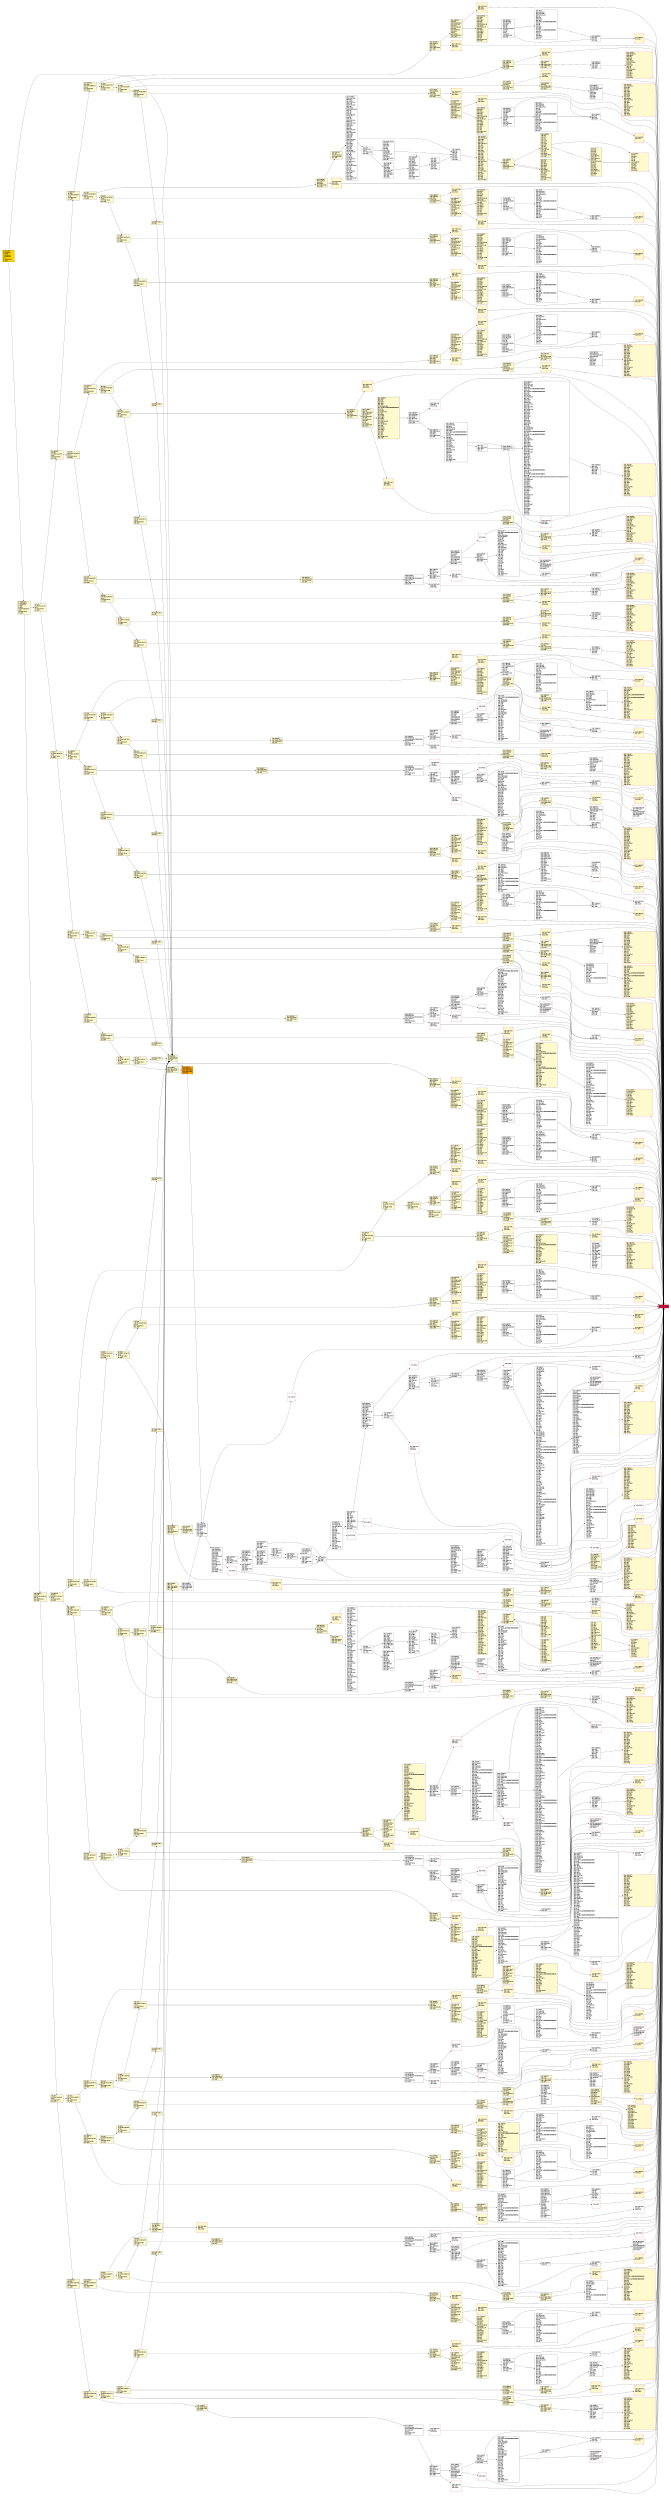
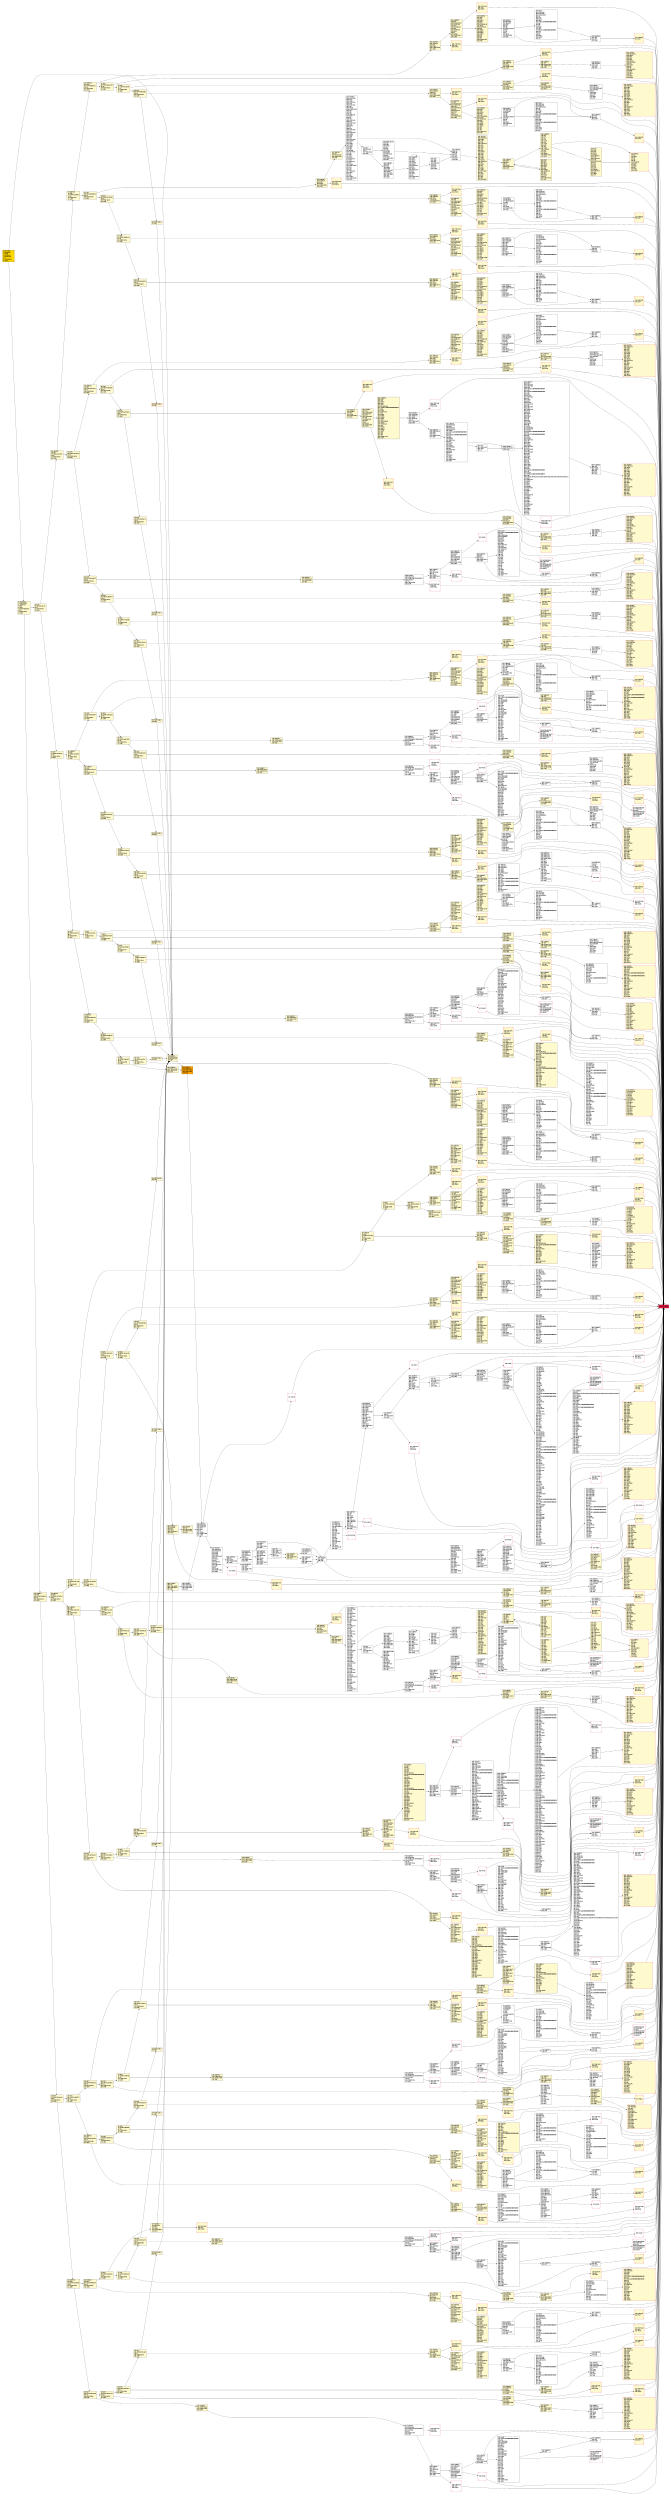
(292, 1556) -> (292, 1556)
